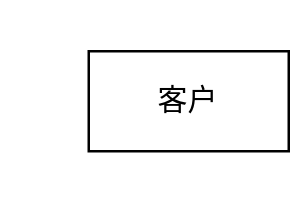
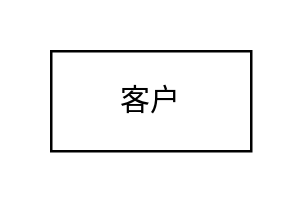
(189, 101) -> (151, 101)
